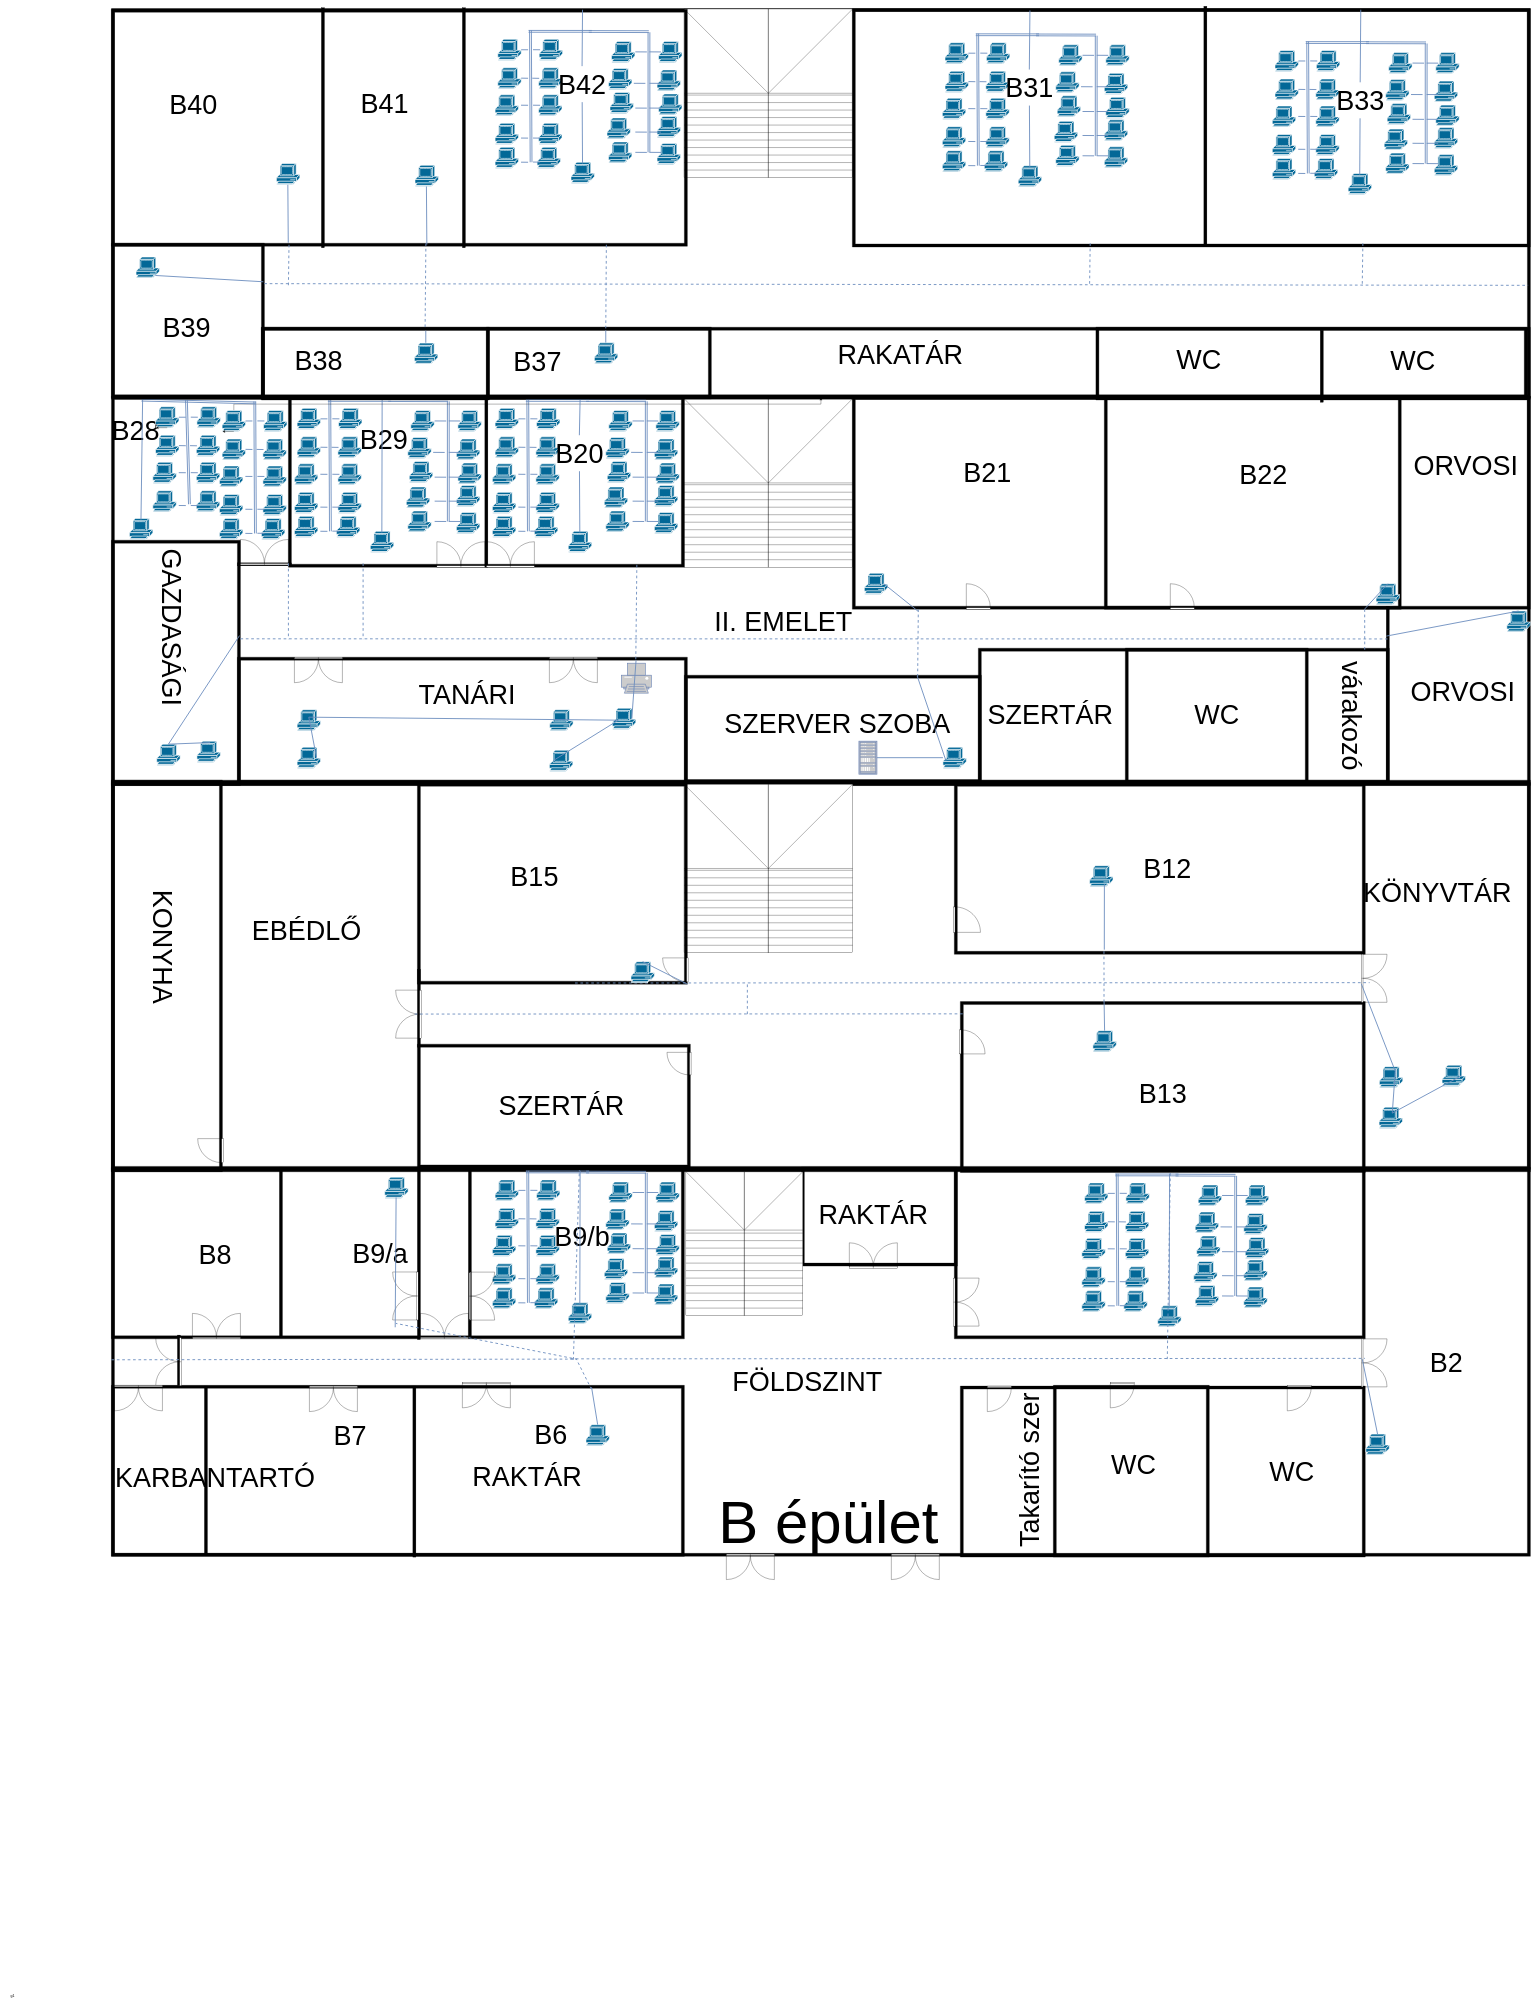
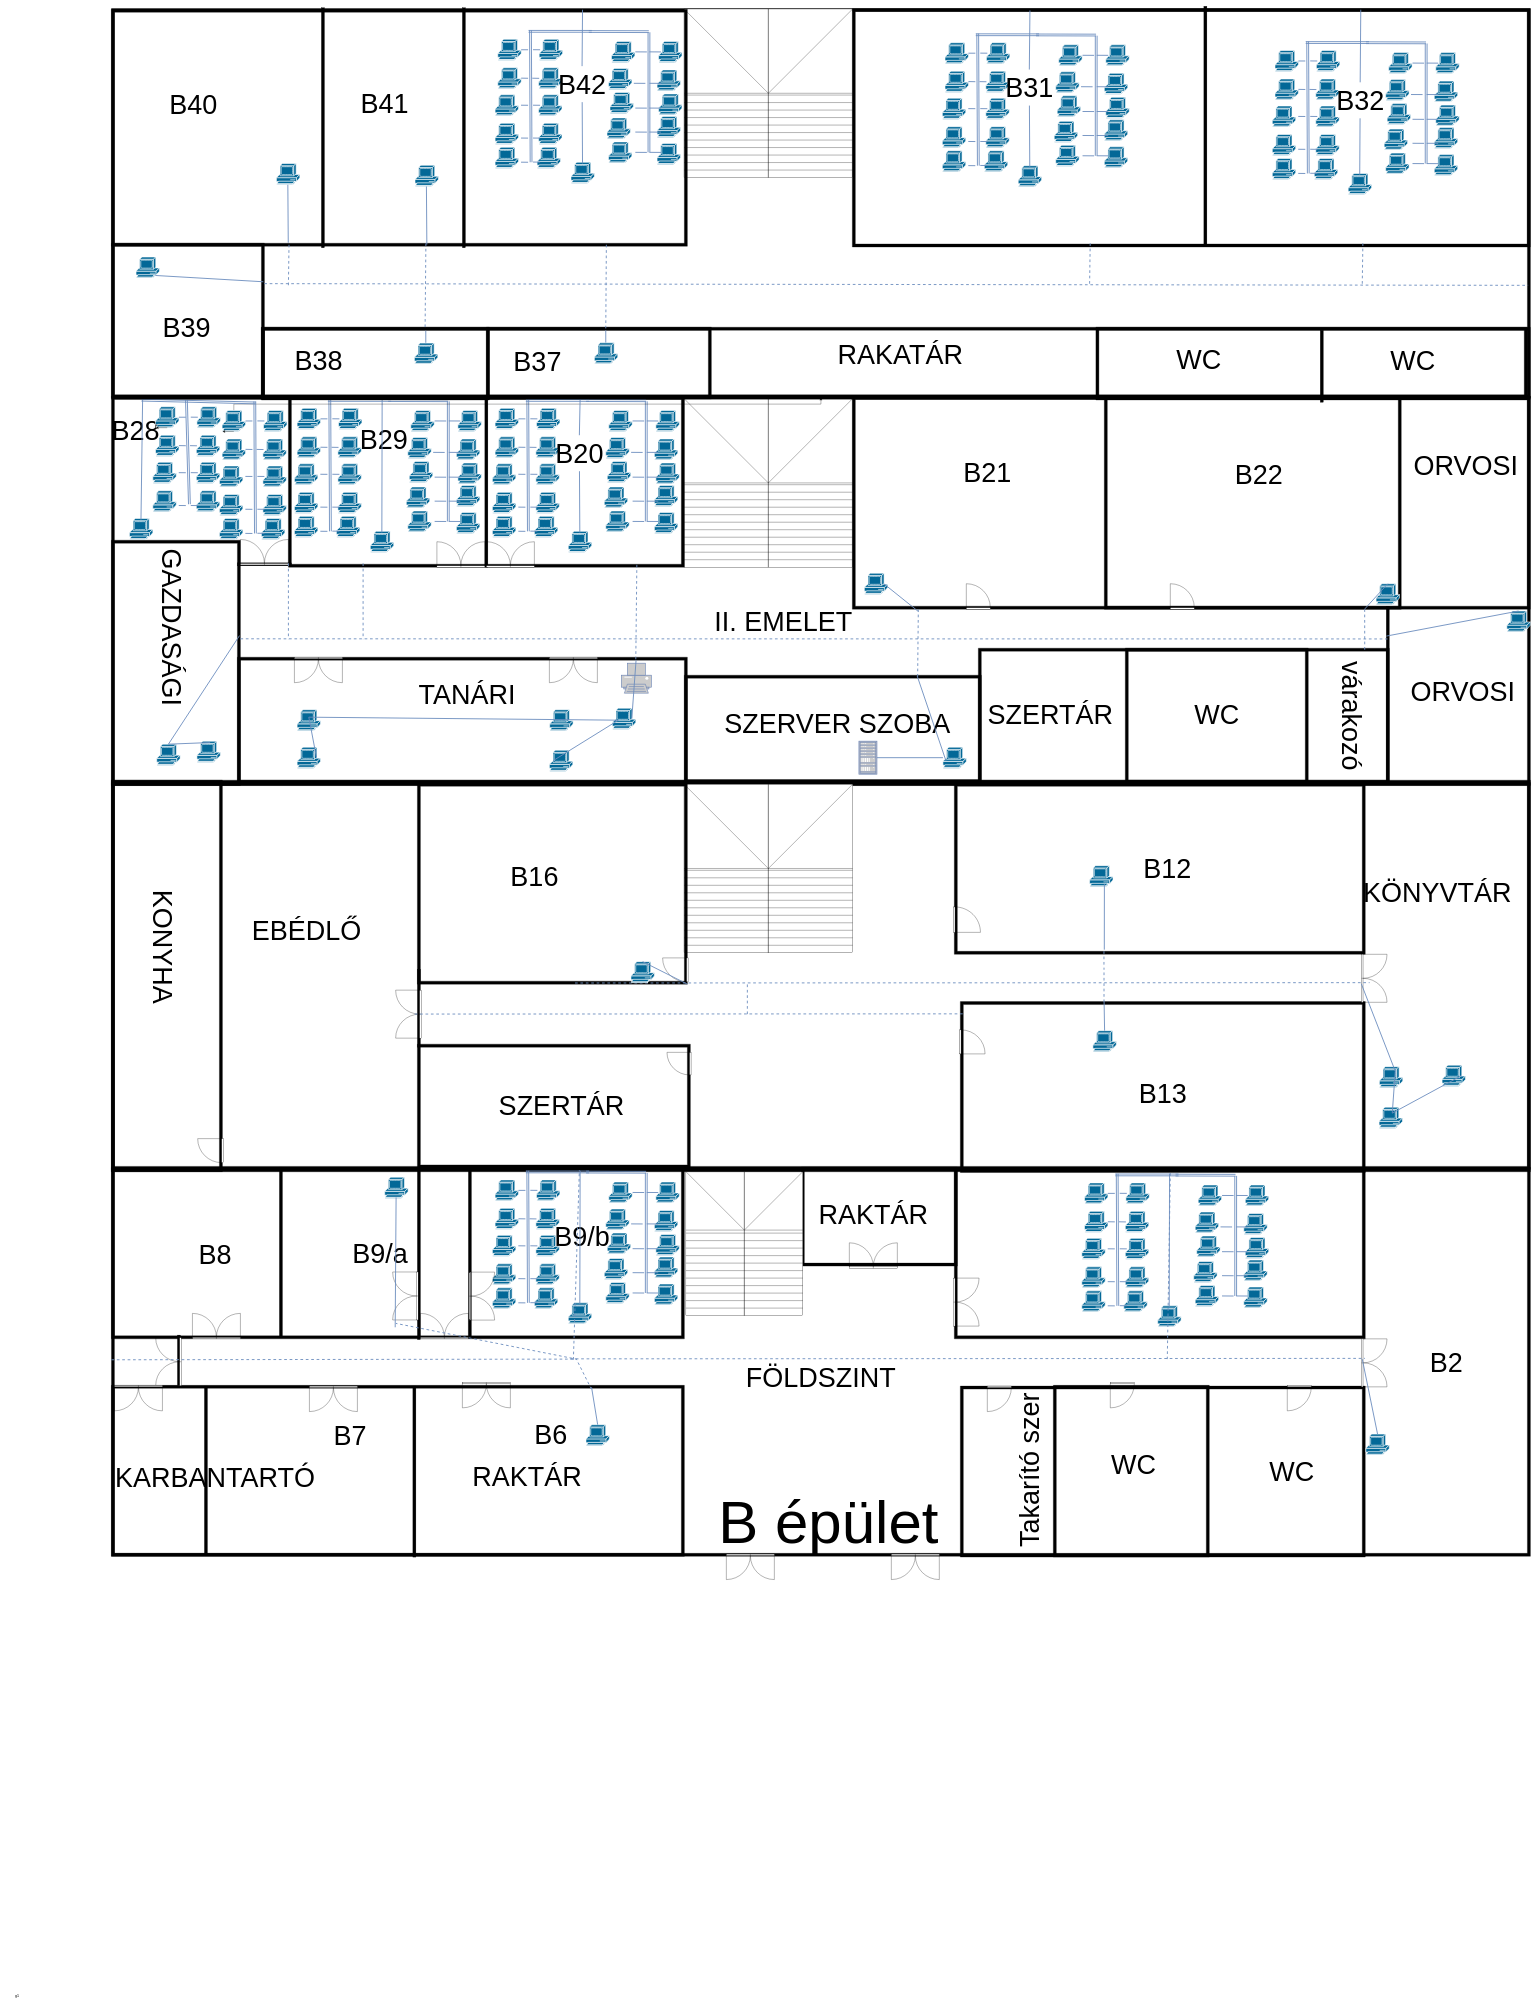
(1361, 100) -> (1361, 100)
(1263, 474) -> (1259, 474)
(535, 876) -> (535, 876)
(808, 1382) -> (821, 1377)
(12, 1996) -> (17, 1996)
